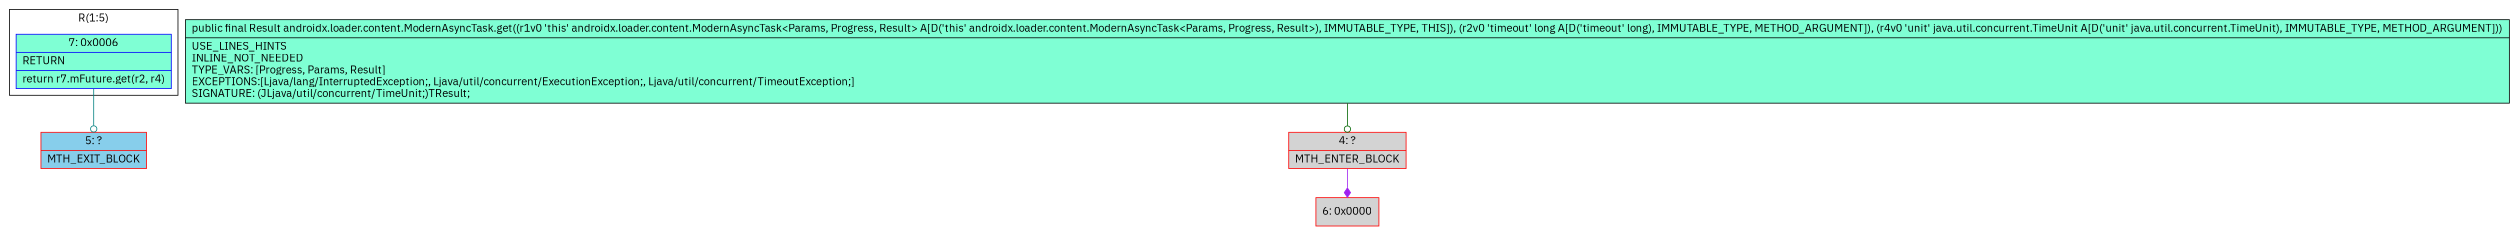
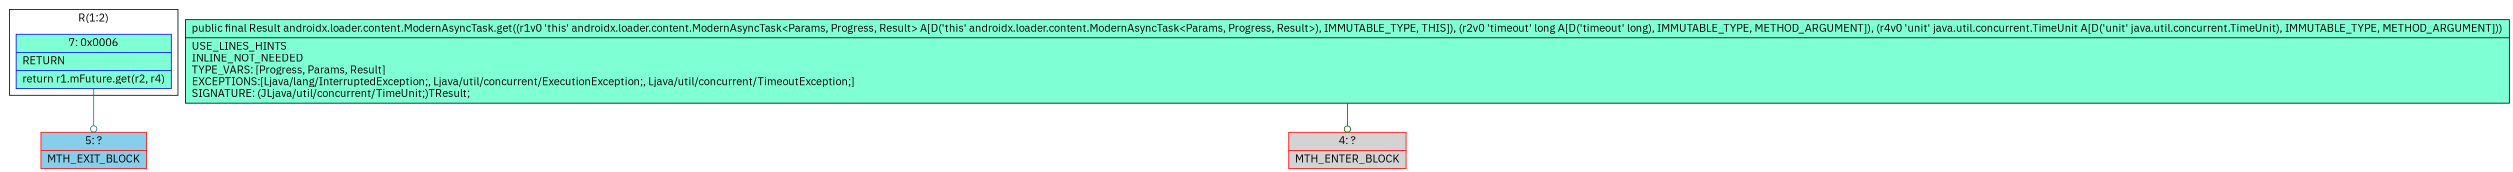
(94, 19) -> (94, 19)
(94, 79) -> (94, 79)
(1347, 212) -> none
